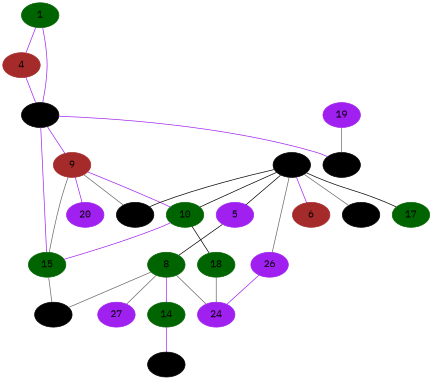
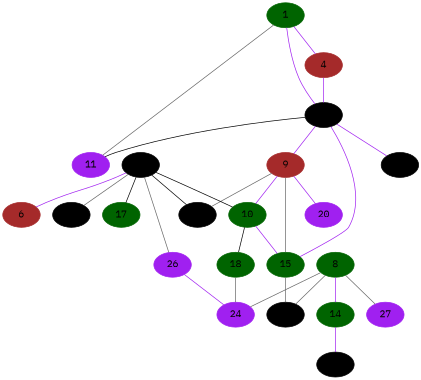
(342, 115) -> none
none -> (91, 165)
(235, 215) -> none
